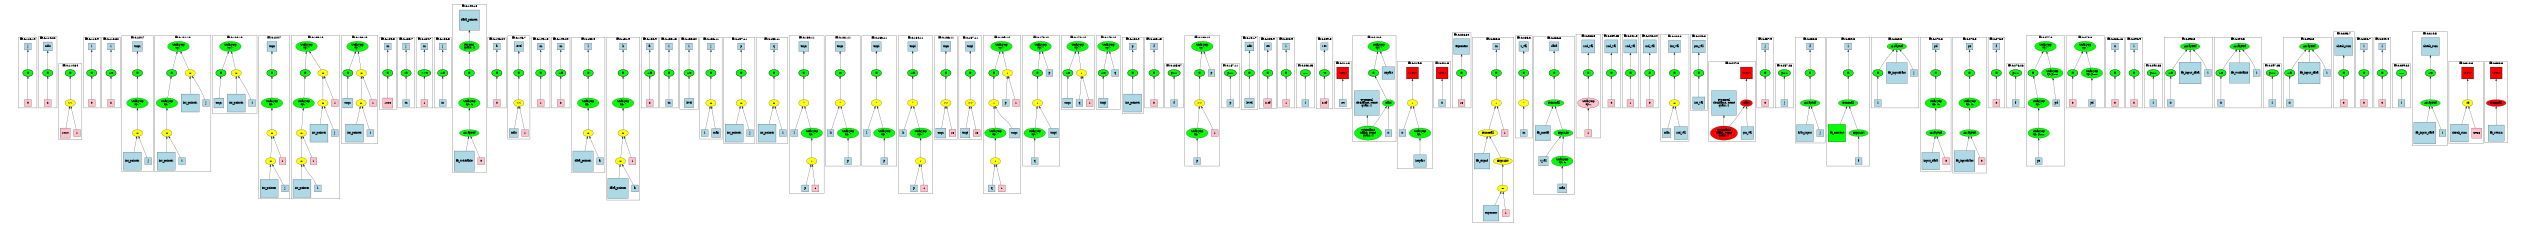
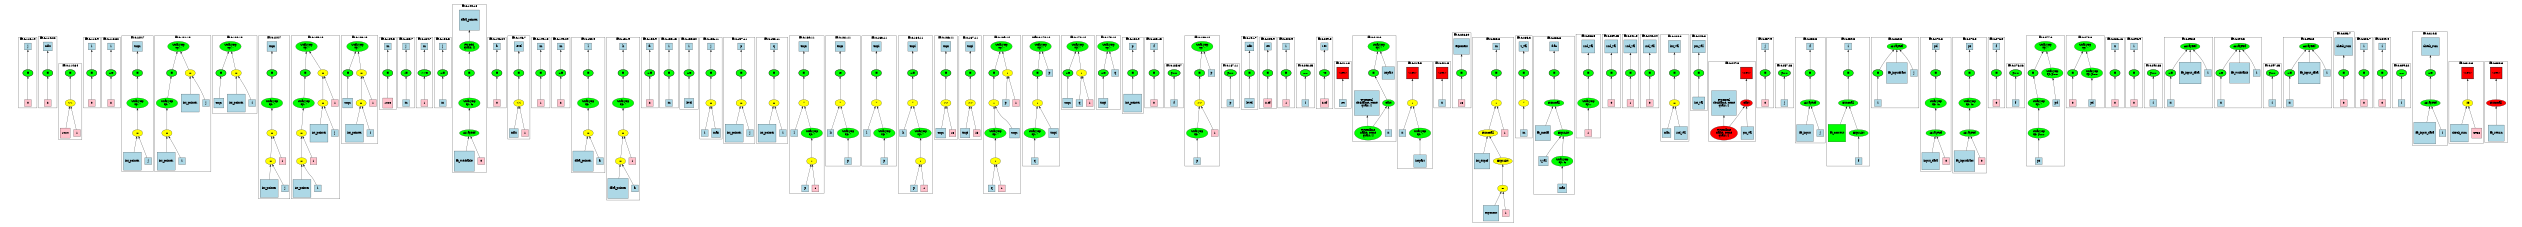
(1041, 38) -> (1041, 38)
(1554, 46) -> (1554, 46)
(1588, 103) -> (1588, 103)
(1805, 133) -> (1805, 133)
(1482, 161) -> (1482, 161)
